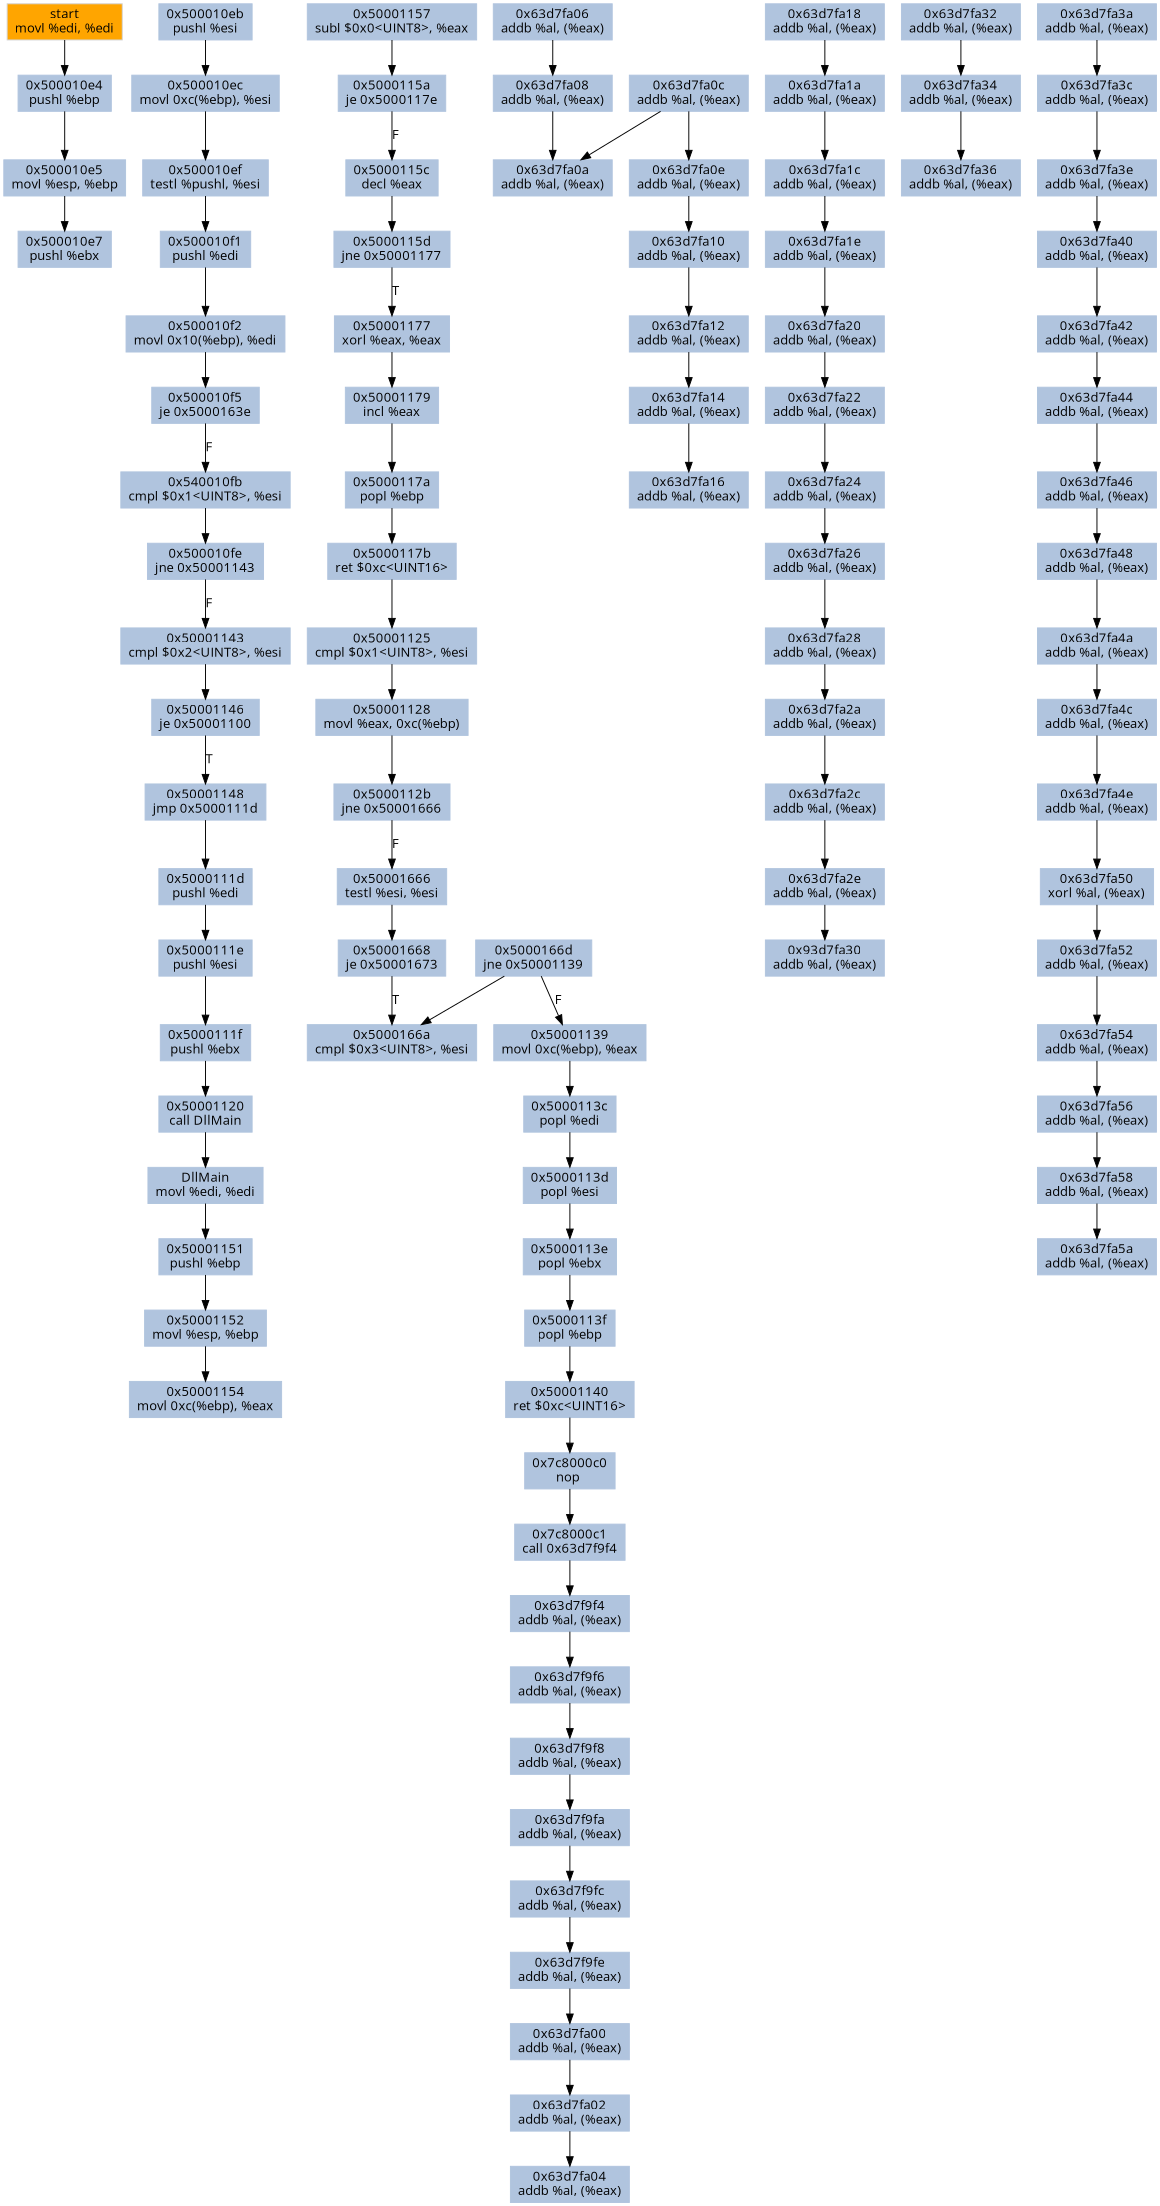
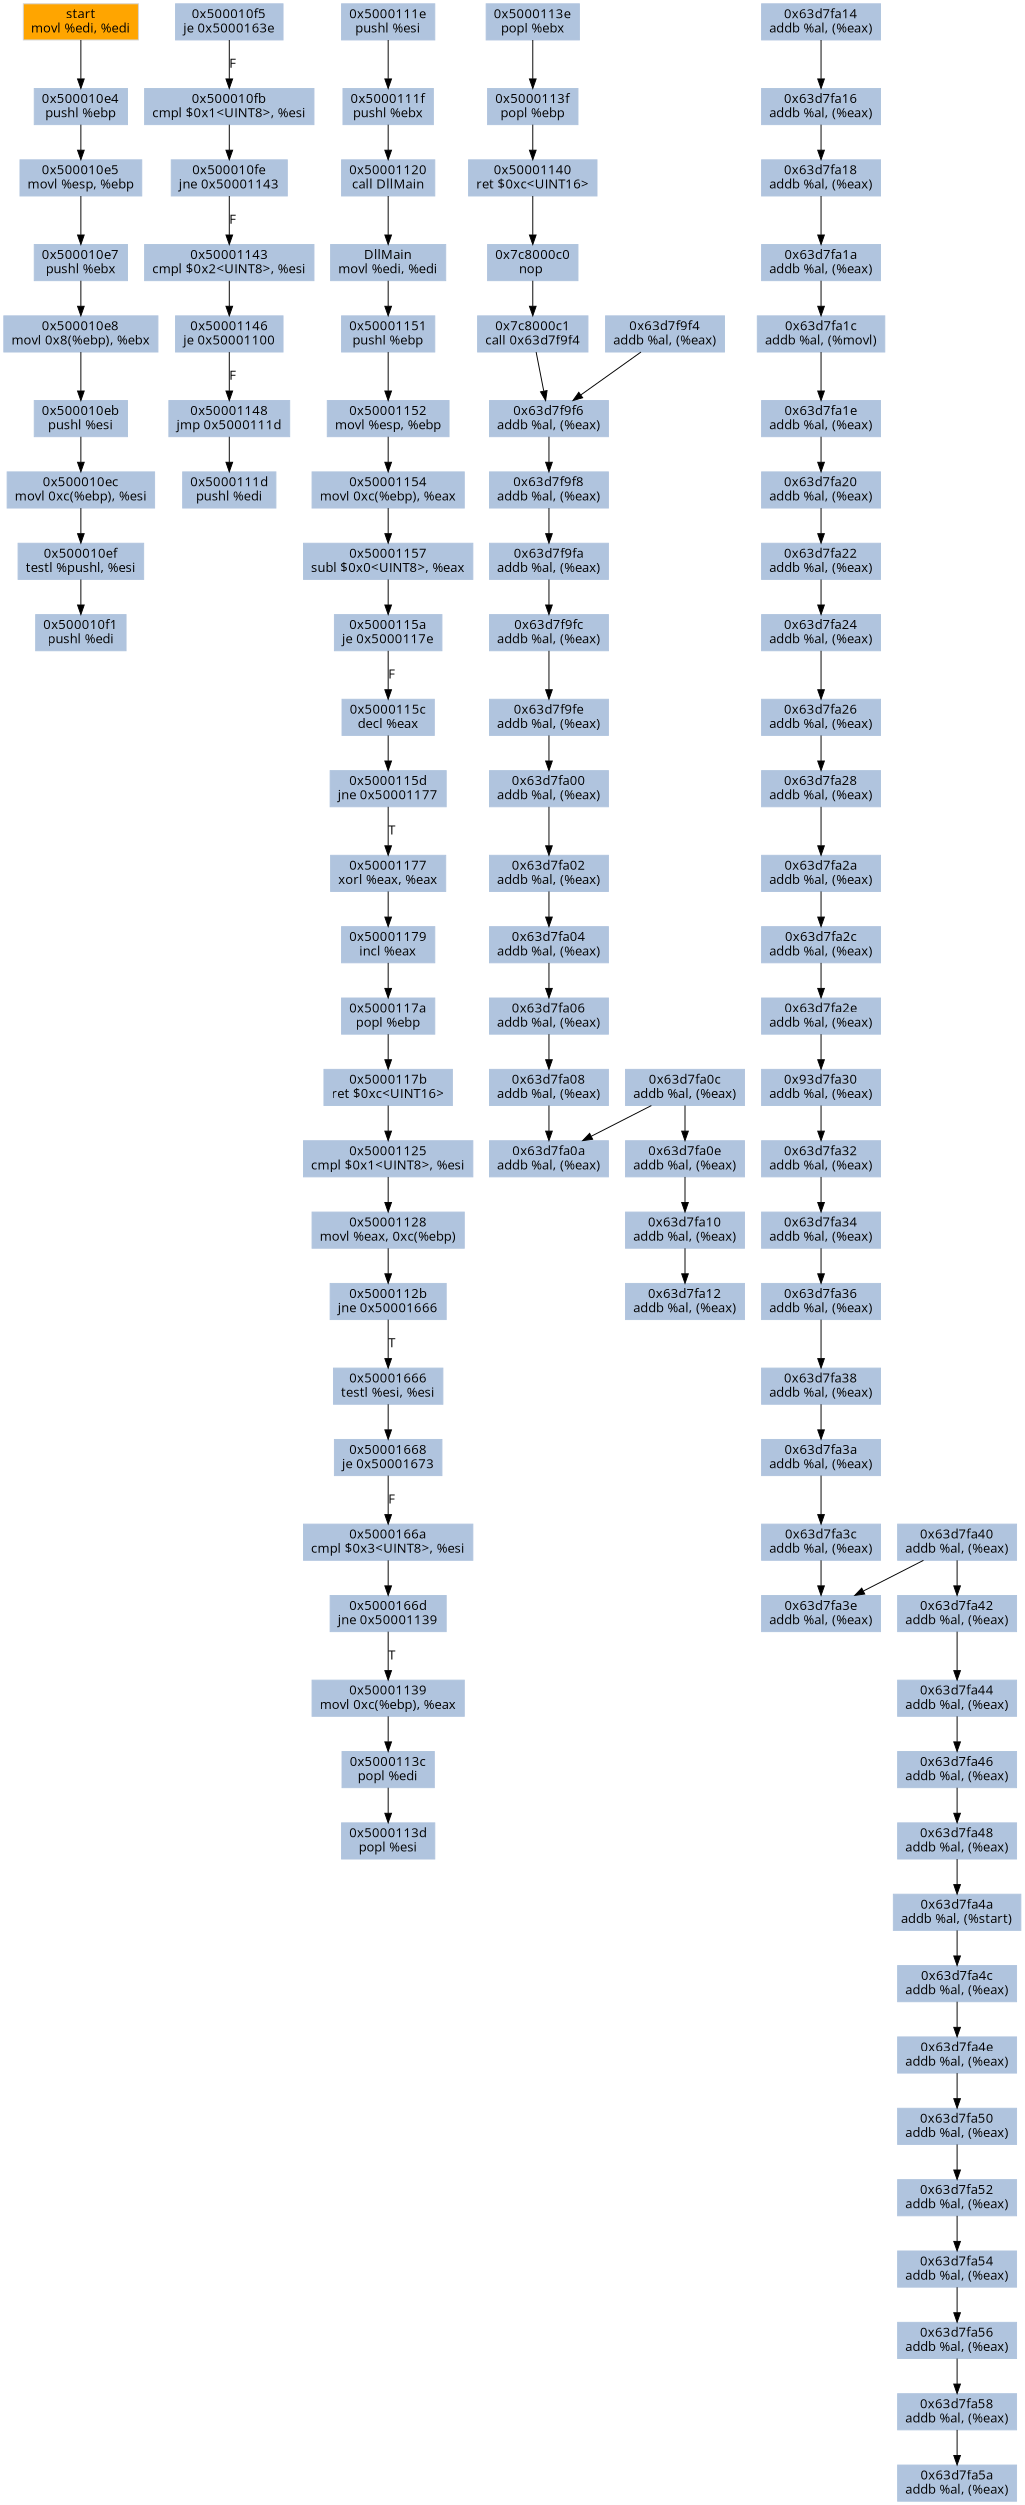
none -> (821, 137)
(825, 178) -> (821, 334)
(1097, 209) -> (893, 1576)
none -> (81, 334)
(206, 334) -> none
(689, 365) -> none
(206, 490) -> (229, 107)
none -> (388, 521)
(1097, 646) -> (957, 1912)
(209, 760) -> (233, 376)
(396, 844) -> (392, 1344)
(1097, 887) -> (957, 2126)
(206, 918) -> none
none -> (549, 976)
(467, 998) -> (388, 1573)
(396, 1000) -> (392, 1500)
(558, 1000) -> (392, 1656)
none -> (821, 1118)
(570, 1216) -> none
none -> (821, 1386)
(570, 1573) -> (540, 371)
